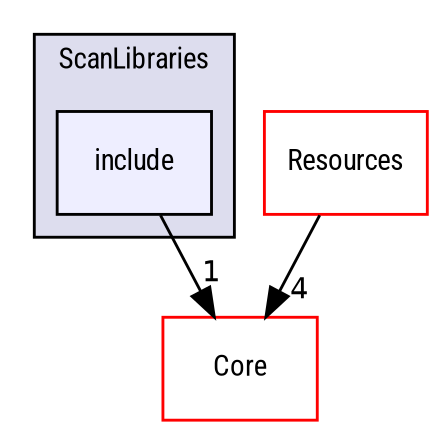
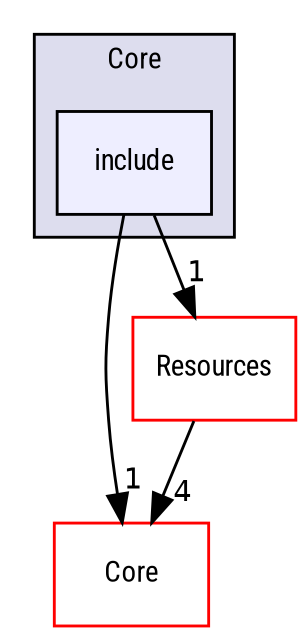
(134, 61) -> (134, 61)
none -> (170, 254)
